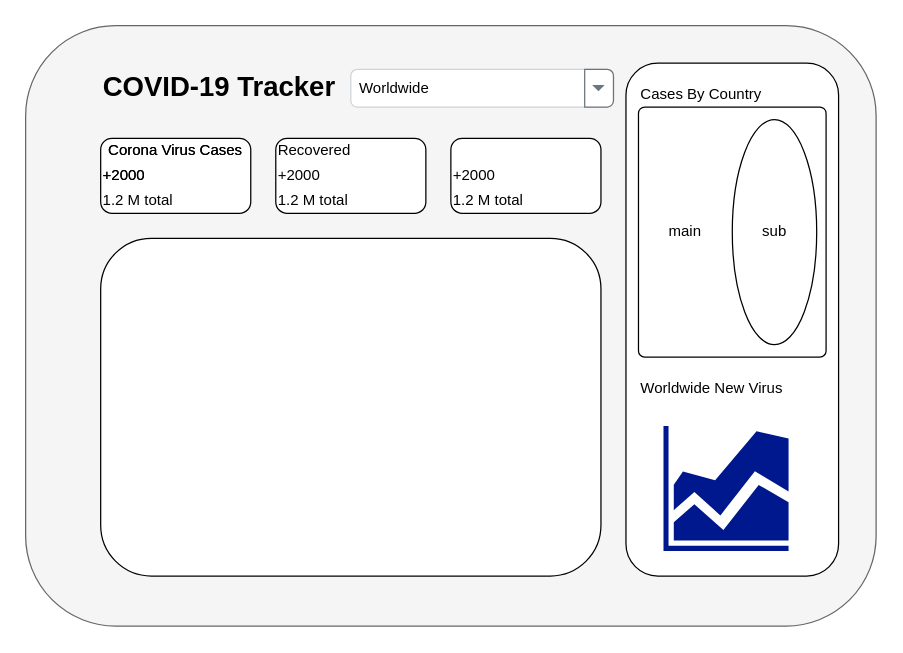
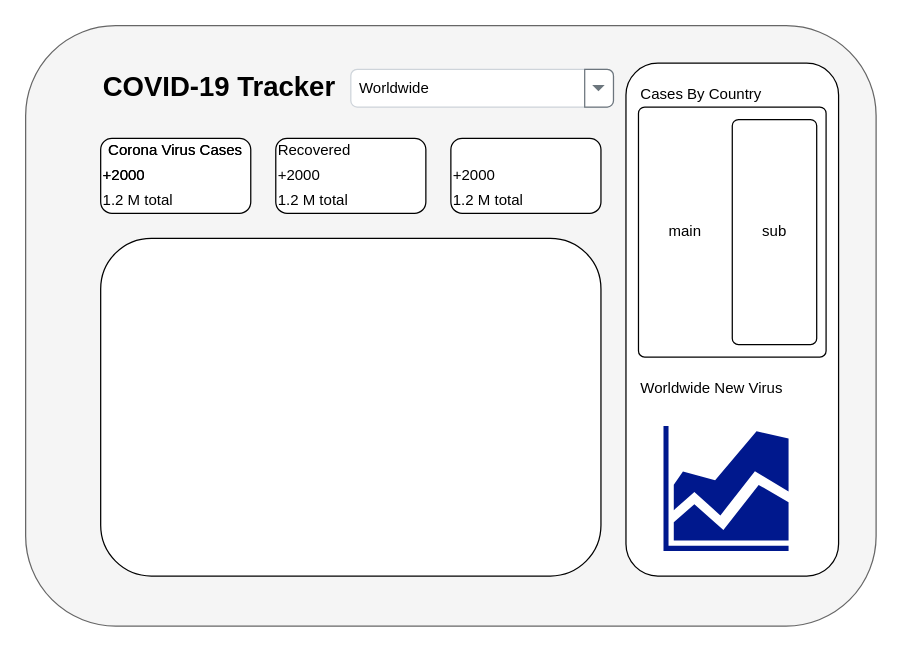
(774, 232) -> (774, 232)
